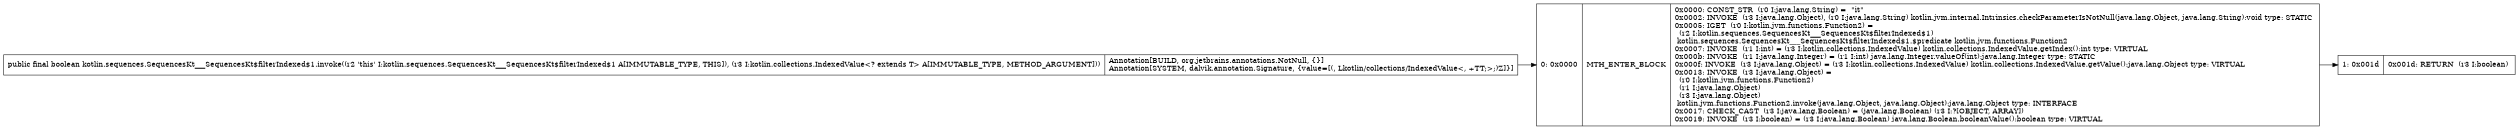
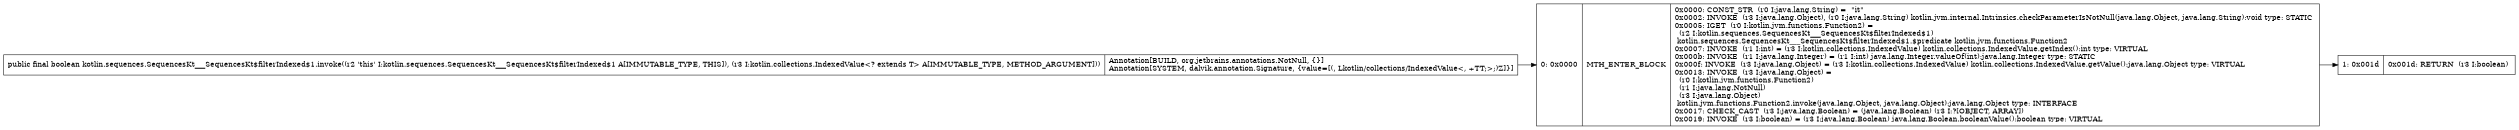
(1718, 88) -> (1720, 88)
